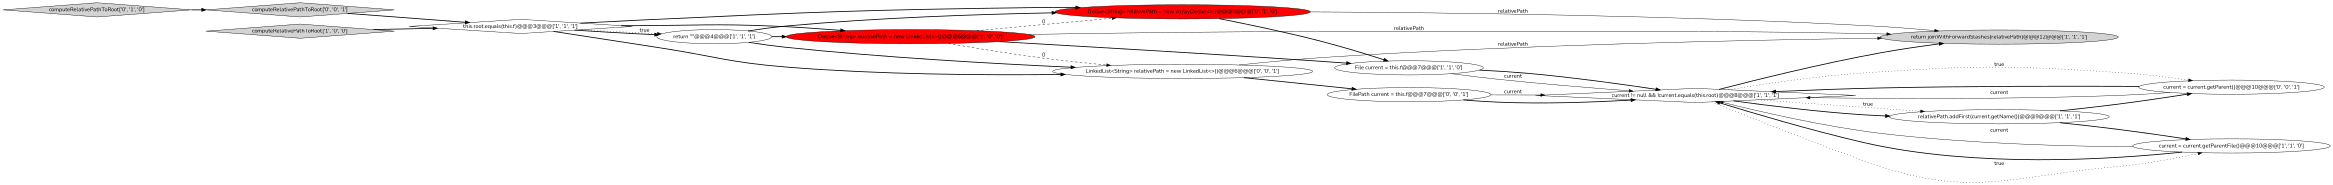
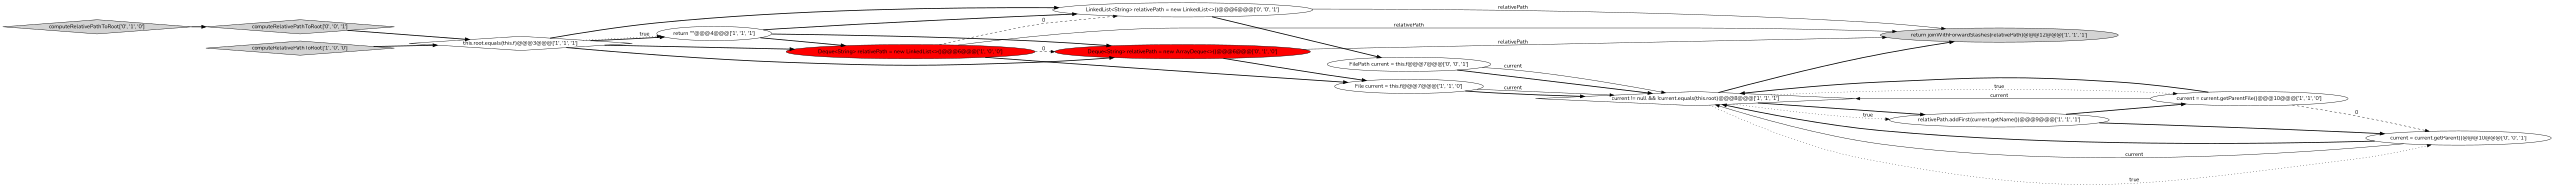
none -> (2359, 116)
